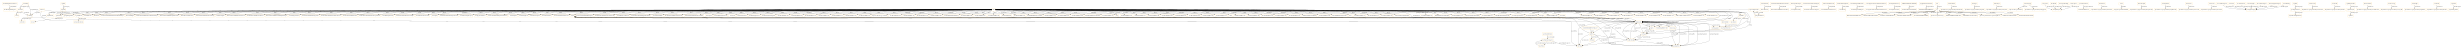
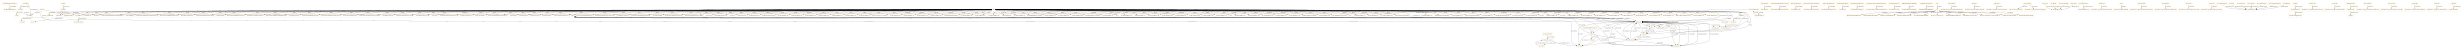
none -> (1573, 16)
